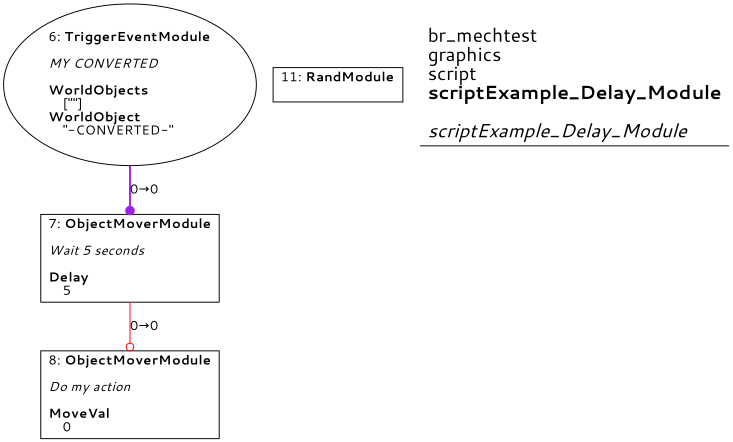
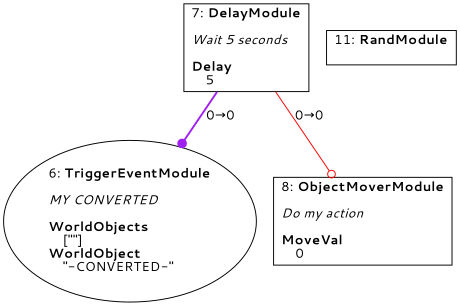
(575, 85) -> none
(130, 186) -> (201, 116)
(138, 224) -> (255, 13)
